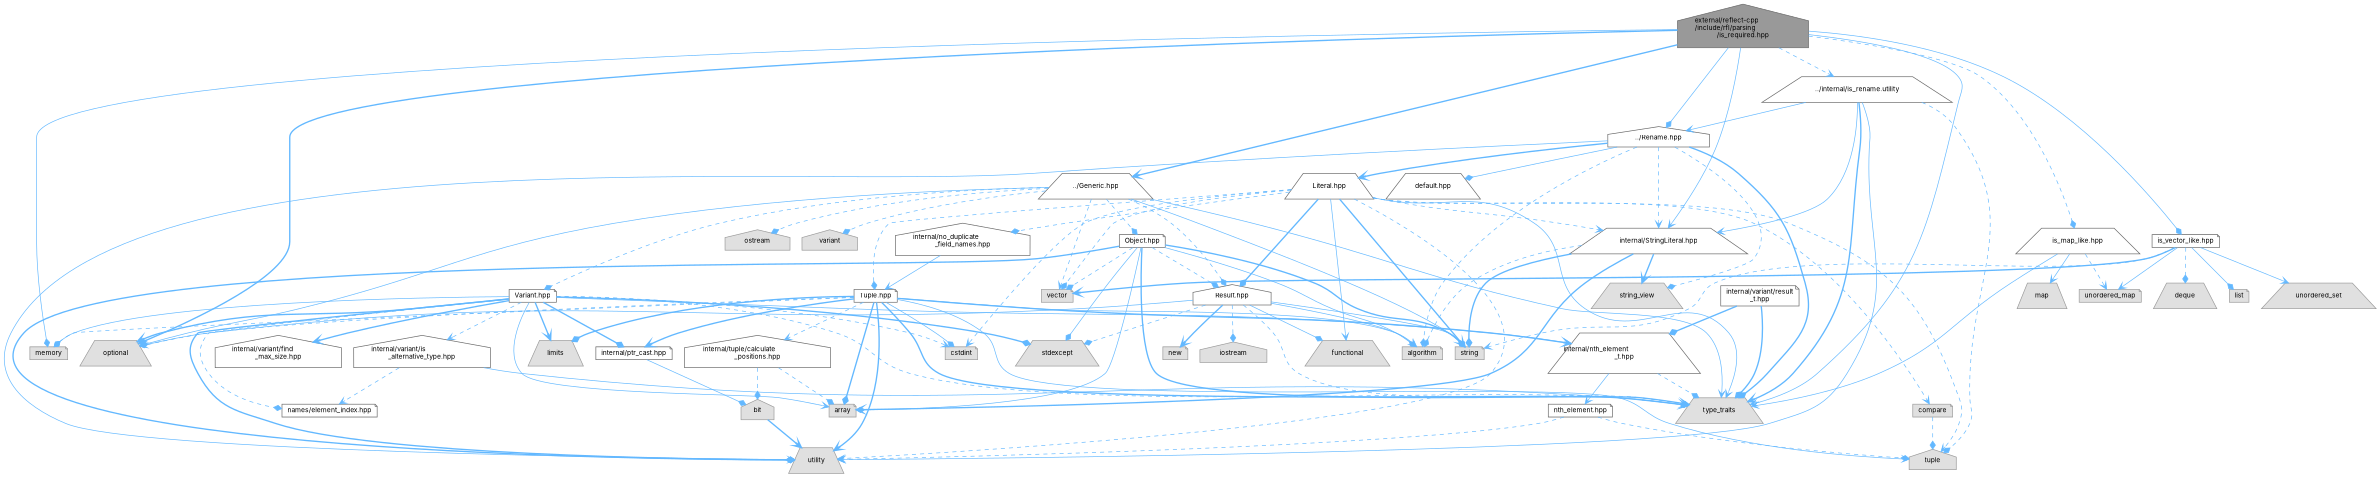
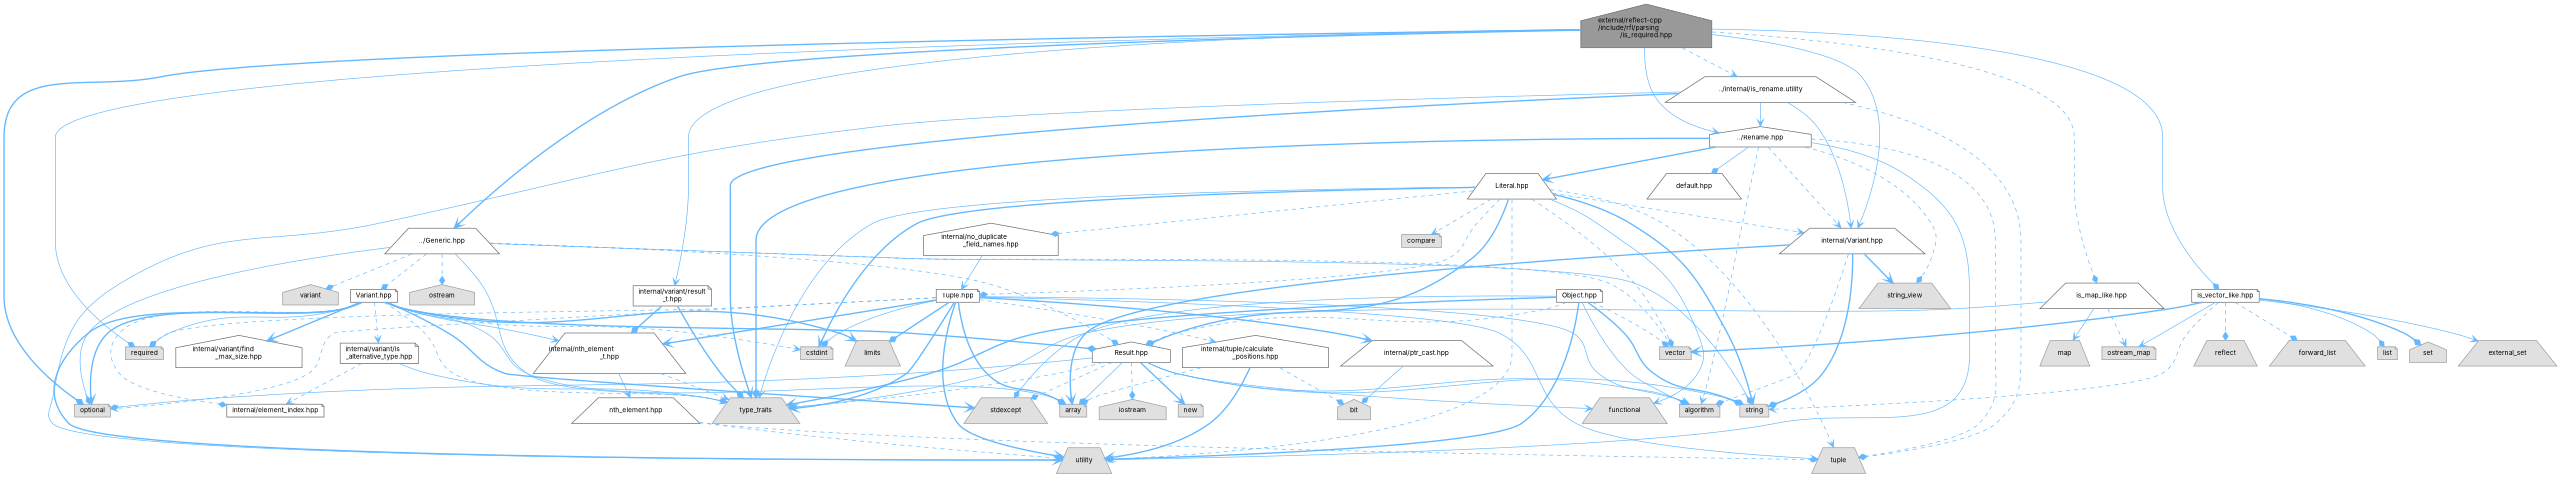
(1700, 84) -> (1661, 104)
(1934, 197) -> (1054, 51)
(1115, 209) -> none
(1133, 209) -> (1048, 204)
(1501, 225) -> (1732, 273)
(1659, 241) -> (1852, 241)
(2110, 296) -> (2129, 353)
(2185, 296) -> (2225, 353)
(2319, 296) -> (2508, 353)
(884, 319) -> (682, 388)
(580, 323) -> (718, 328)
(1287, 323) -> (1376, 397)
(49, 353) -> (144, 353)
(116, 353) -> (92, 411)
(422, 353) -> (379, 353)
(634, 353) -> (1417, 353)
none -> (2317, 353)
none -> (2428, 353)
(1675, 384) -> (692, 385)
(1034, 397) -> (1104, 380)
(330, 411) -> (275, 411)
(1580, 411) -> (636, 411)
(1933, 429) -> (1995, 278)
(305, 430) -> (96, 430)
(782, 431) -> (1195, 433)
(1933, 461) -> (1839, 461)
